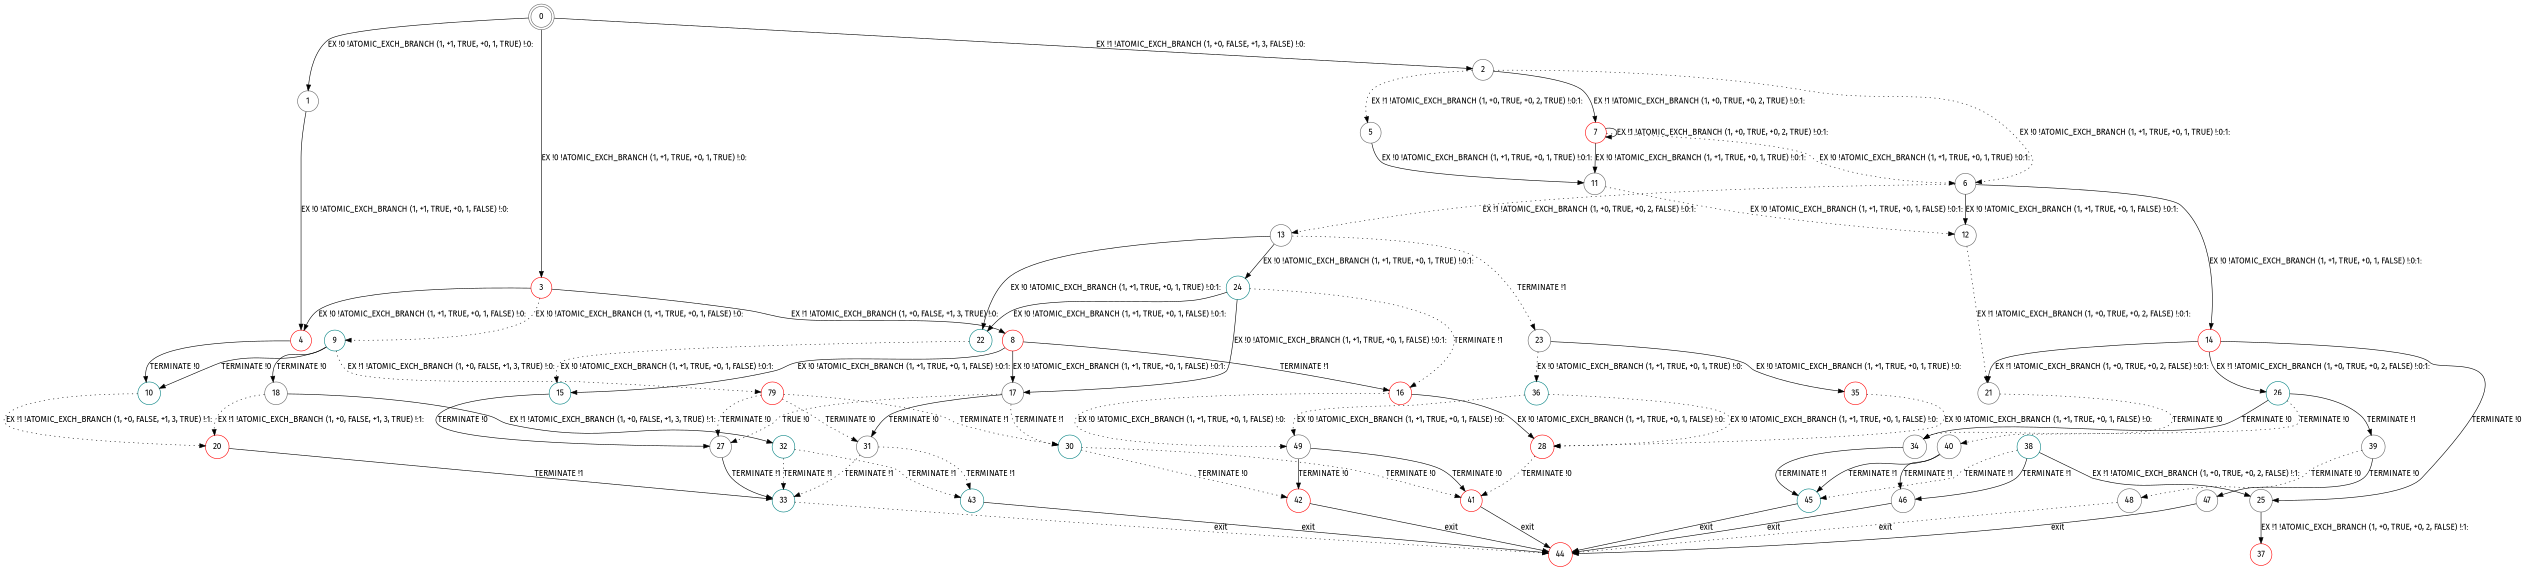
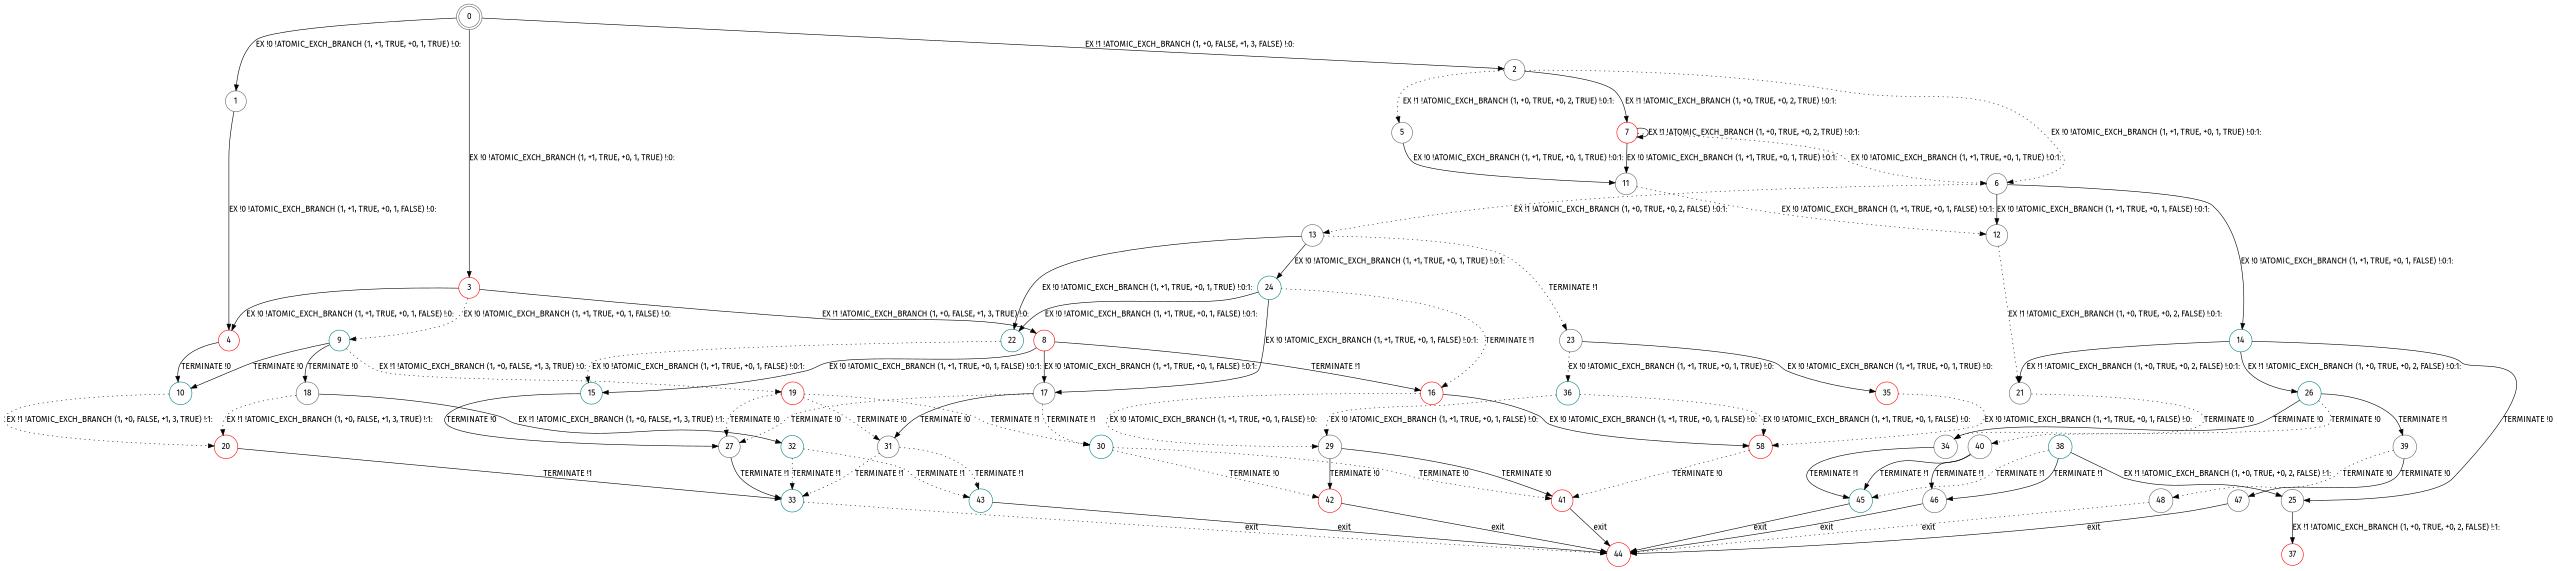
(2209, 341) -> (2241, 341)
(772, 393) -> (793, 393)
(796, 420) -> (816, 420)
(1298, 447) -> (1330, 447)
(1542, 447) -> (1761, 447)
